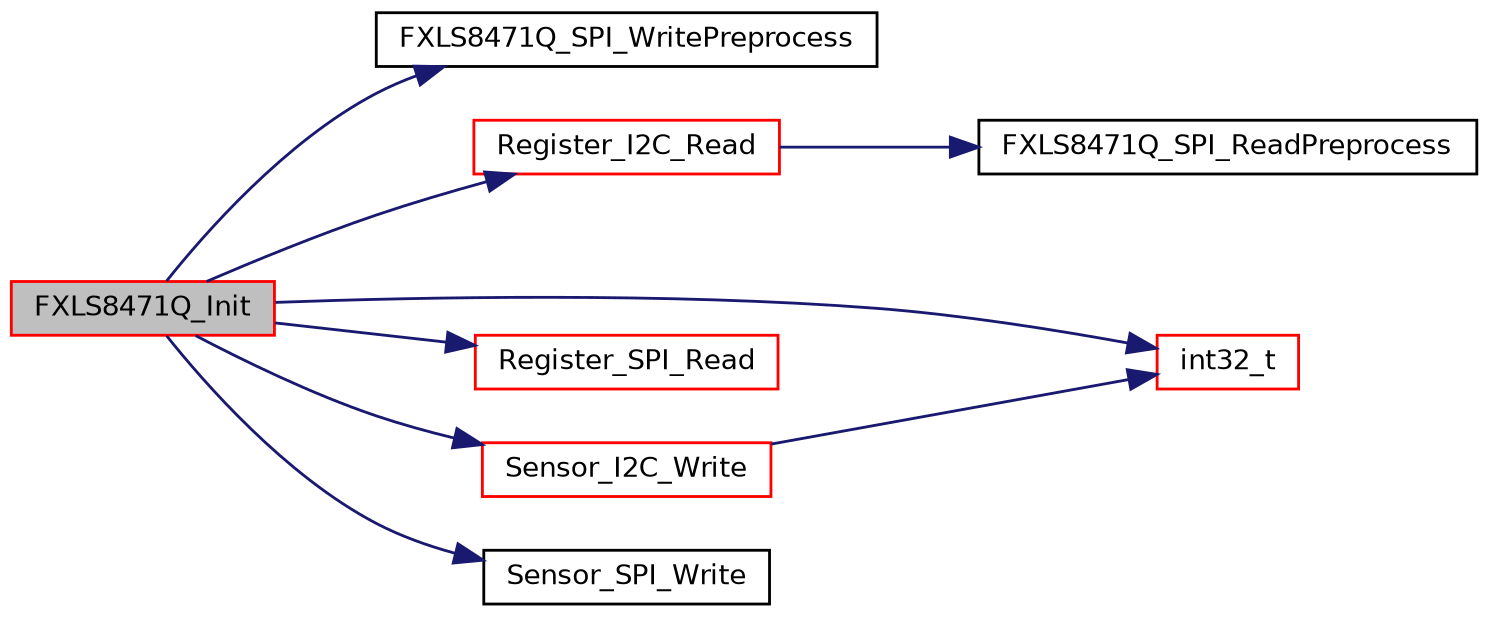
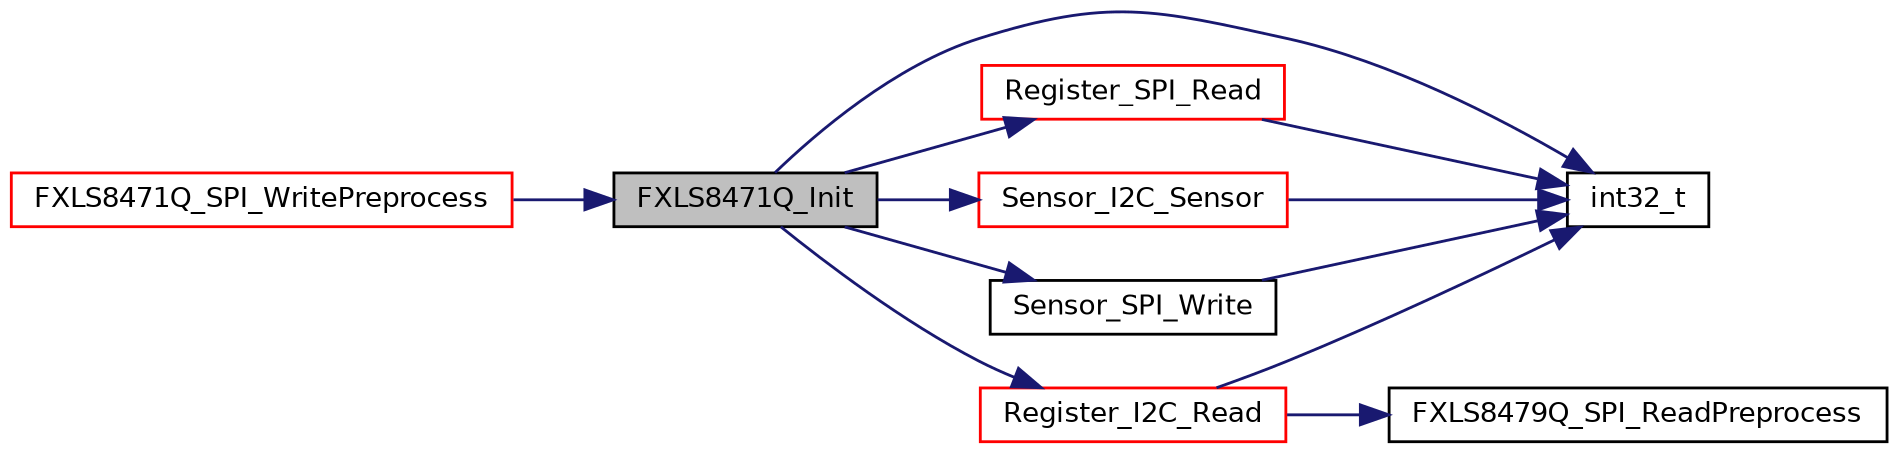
(627, 40) -> (262, 200)
(1228, 147) -> (1638, 415)
none -> (1400, 149)
(279, 162) -> (549, 200)
none -> (1400, 251)
(143, 308) -> (745, 200)
none -> (1387, 318)
(1228, 362) -> (1638, 200)
(627, 470) -> (1133, 200)
